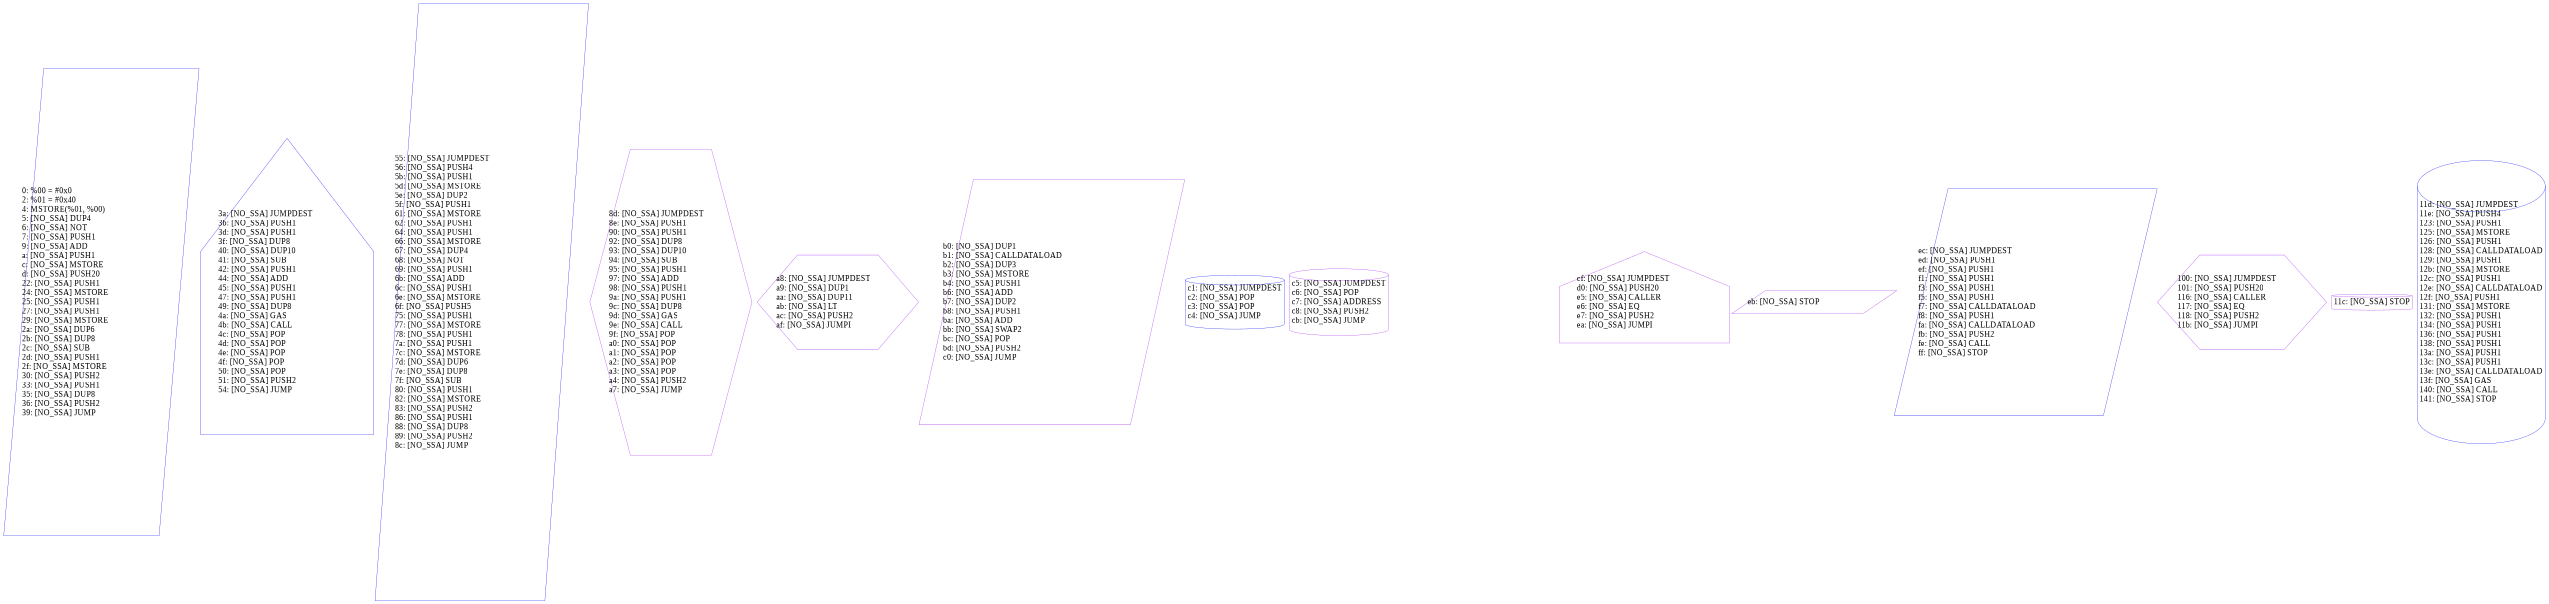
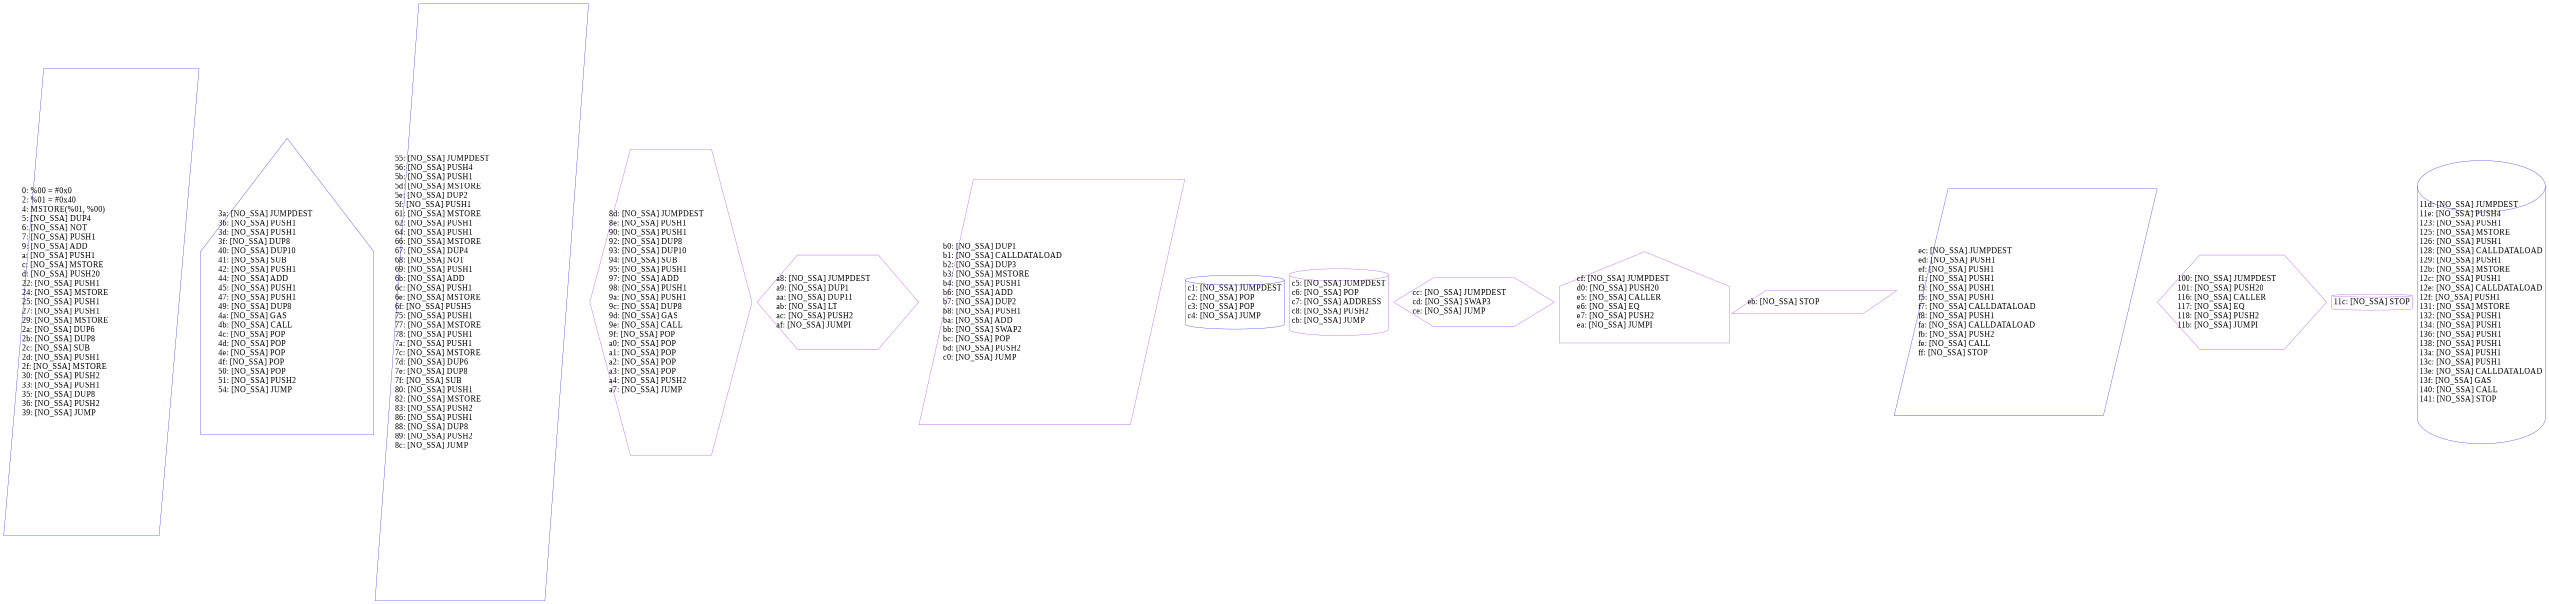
none -> (1474, 302)
